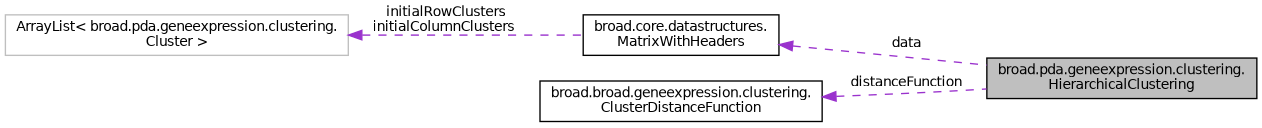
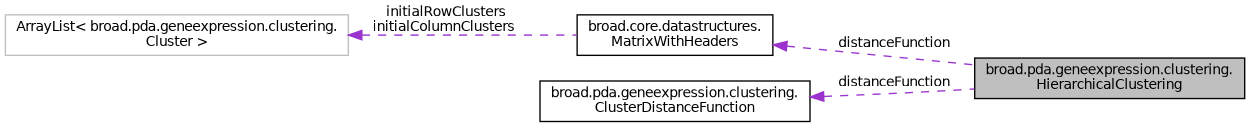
(905, 44) -> (892, 44)
(681, 101) -> (675, 101)
